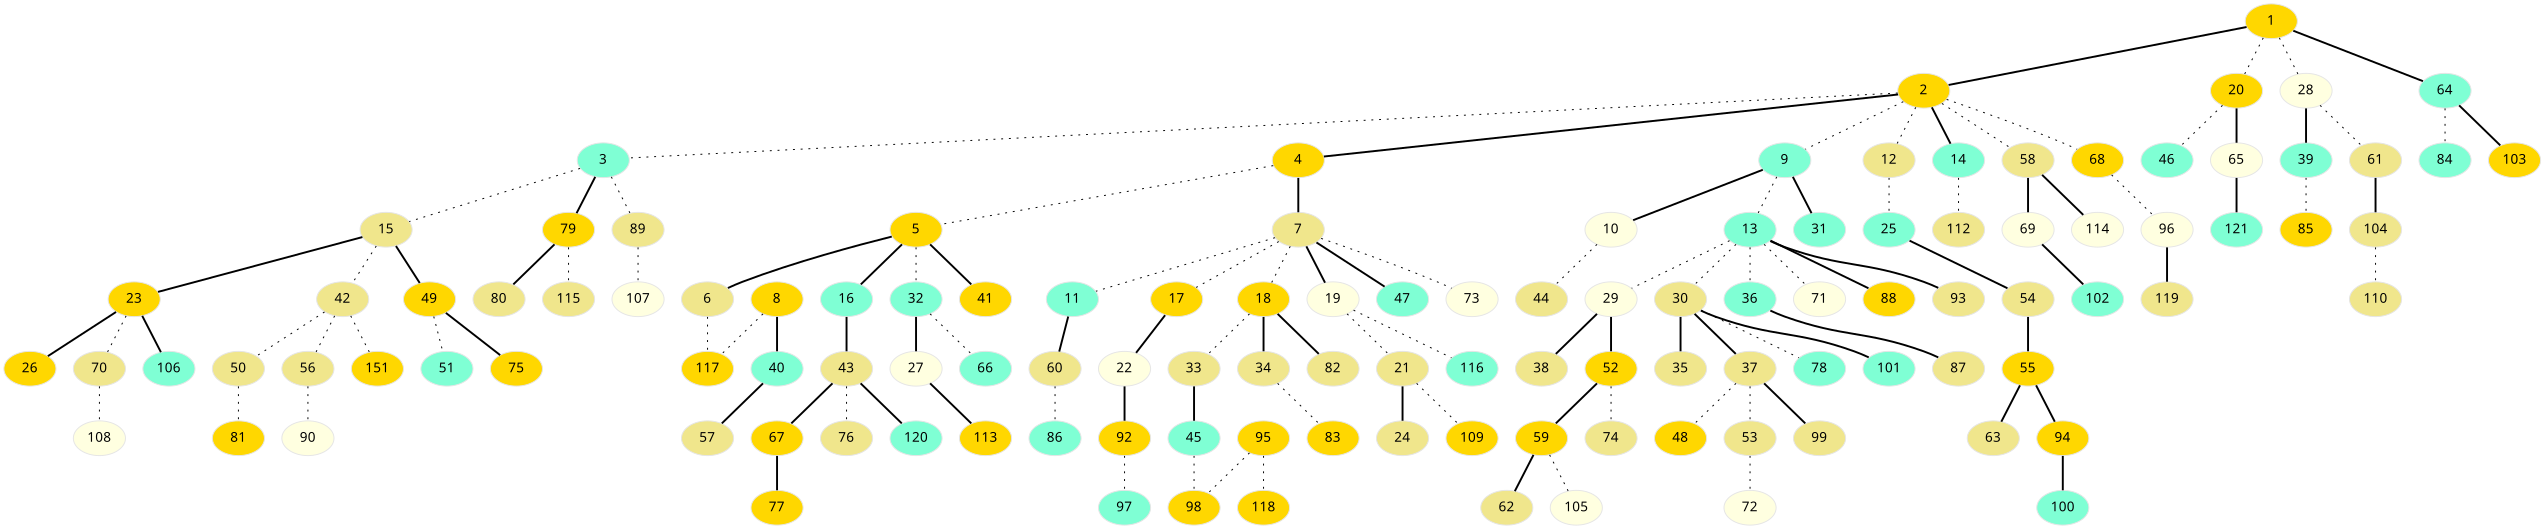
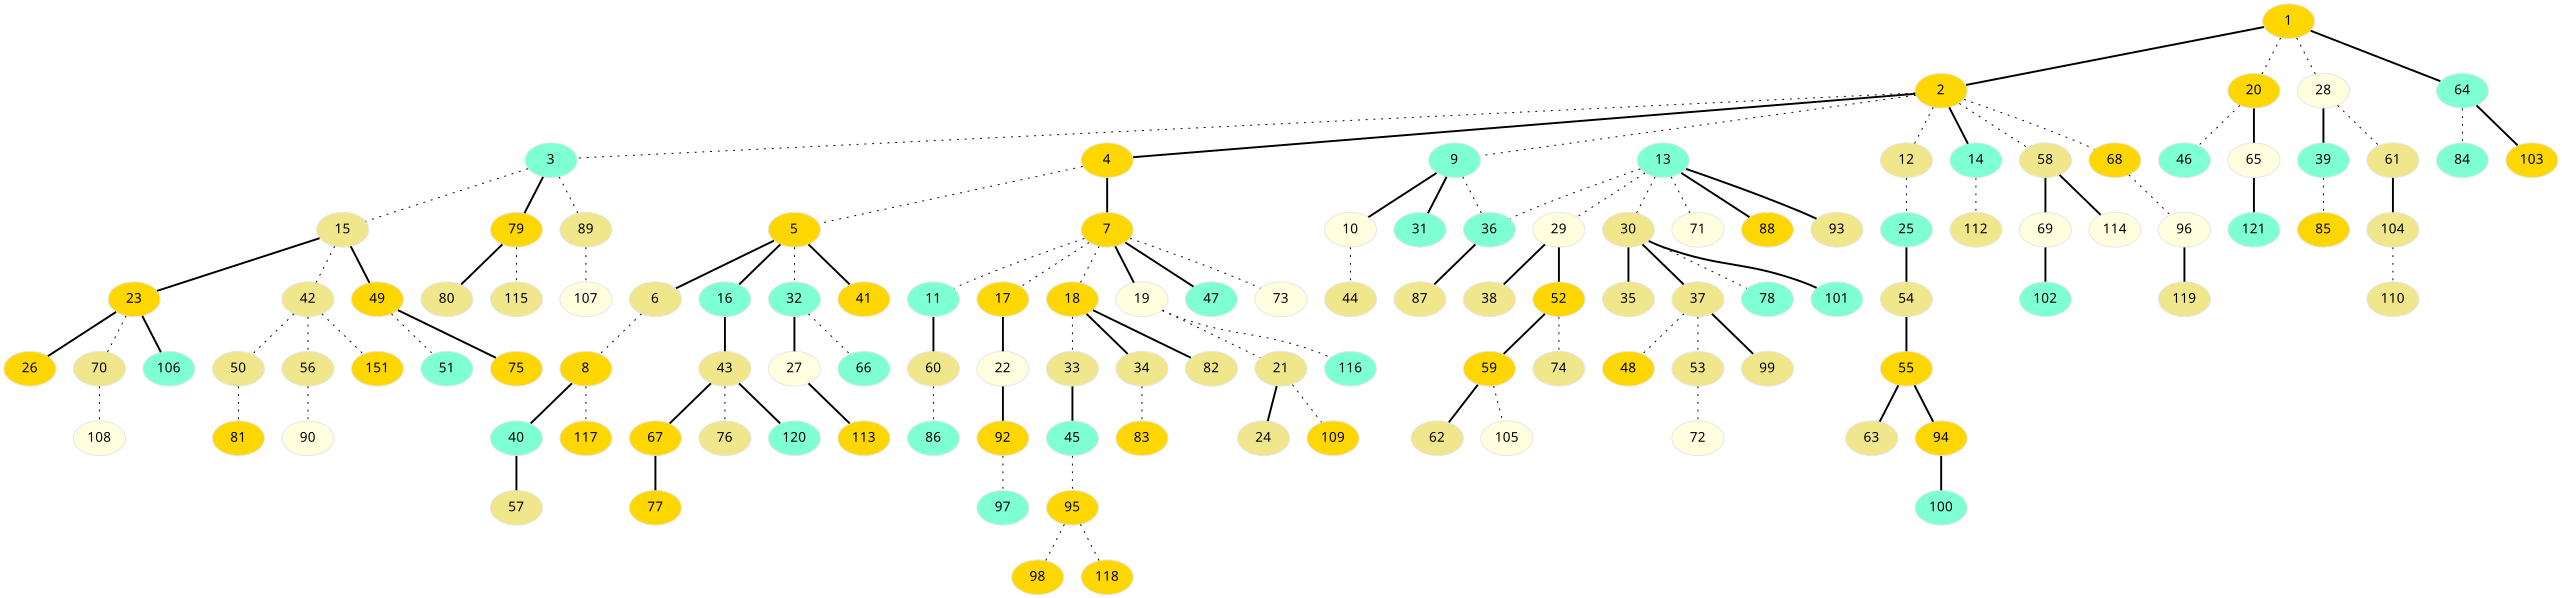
(1767, 195) -> (1472, 195)
(1298, 230) -> (1107, 230)
(708, 334) -> (621, 334)
(1194, 473) -> (1072, 473)
